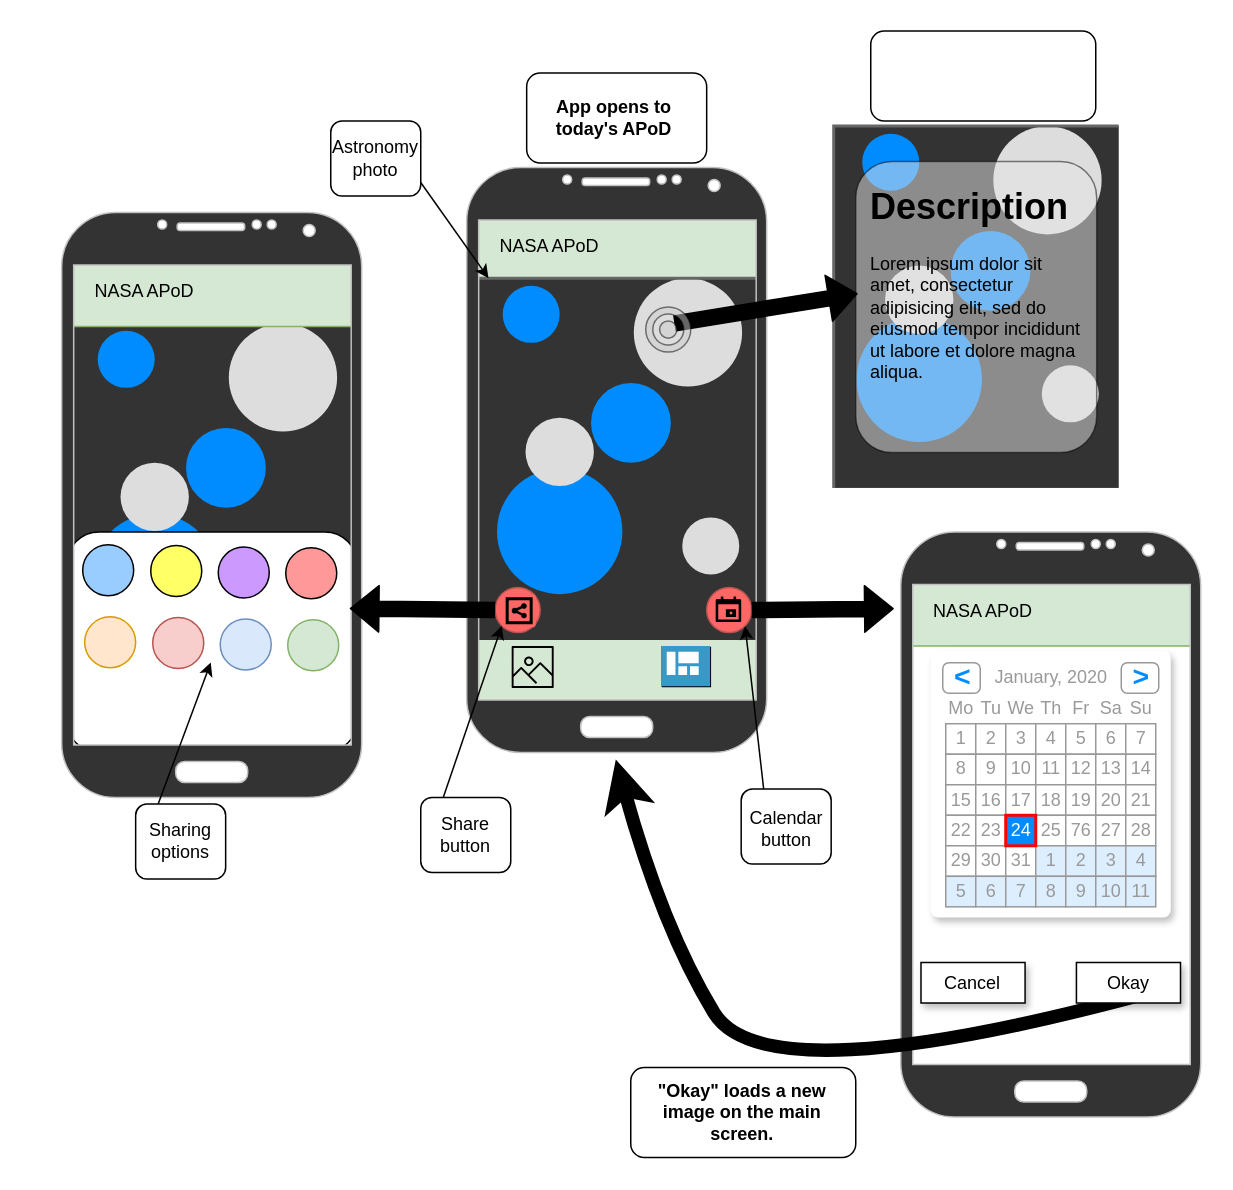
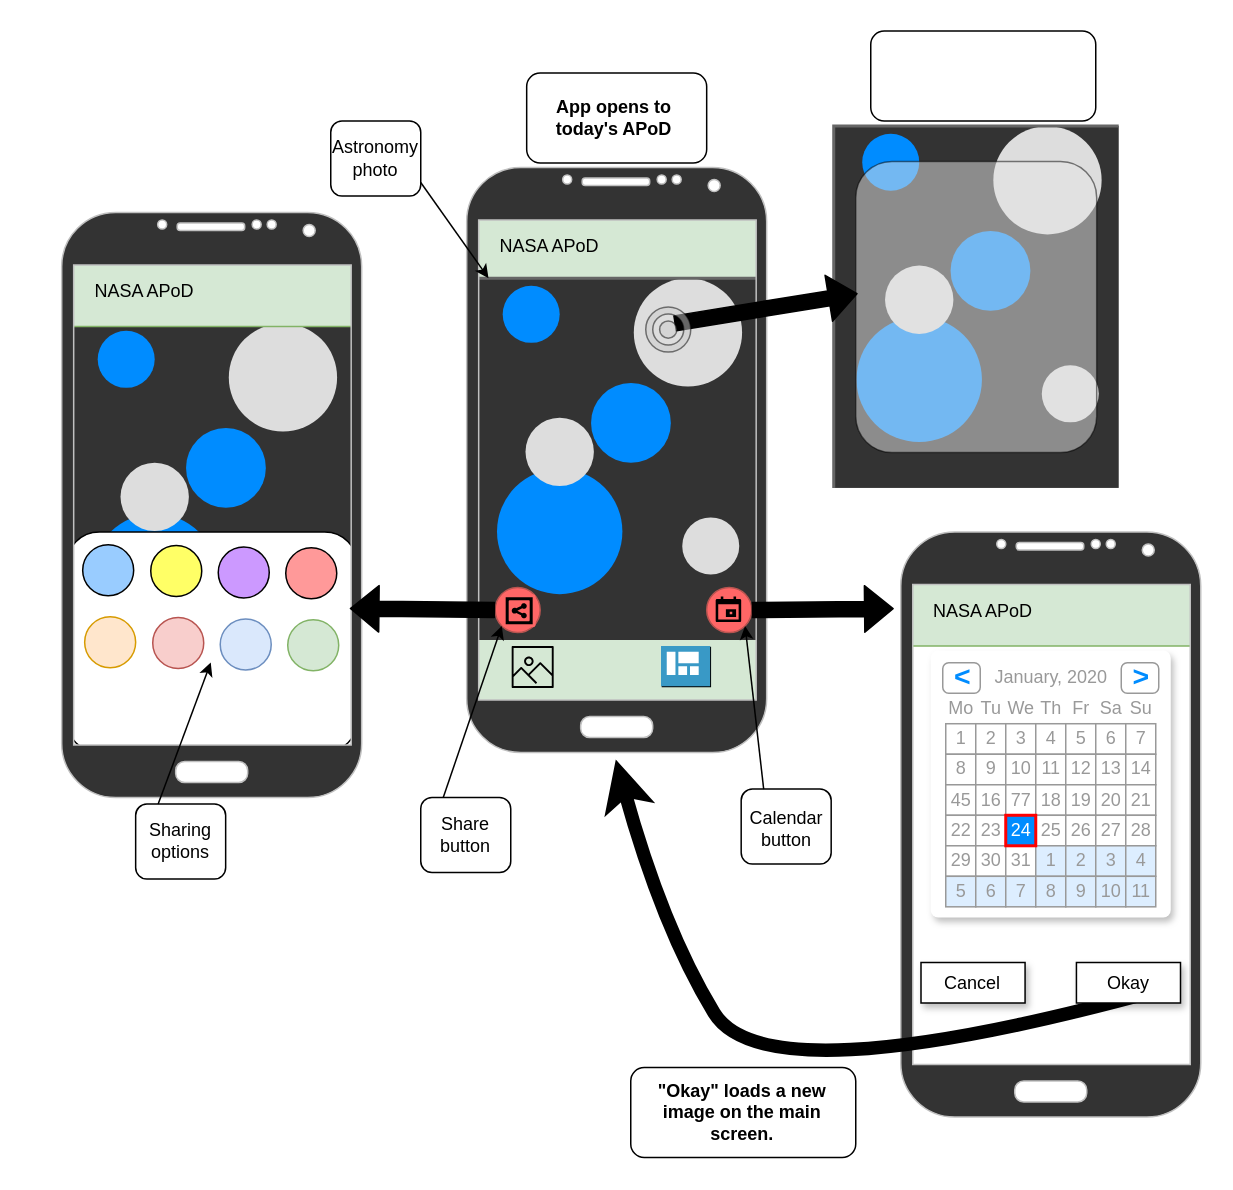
(976, 307) -> none
(962, 800) -> (962, 800)
(1022, 800) -> (1022, 800)
(1082, 830) -> (1082, 830)
